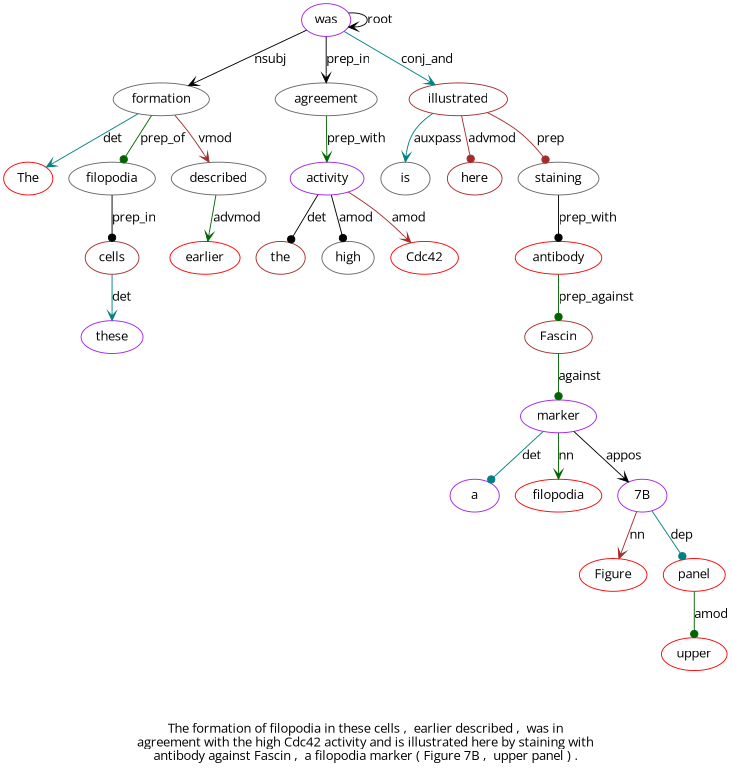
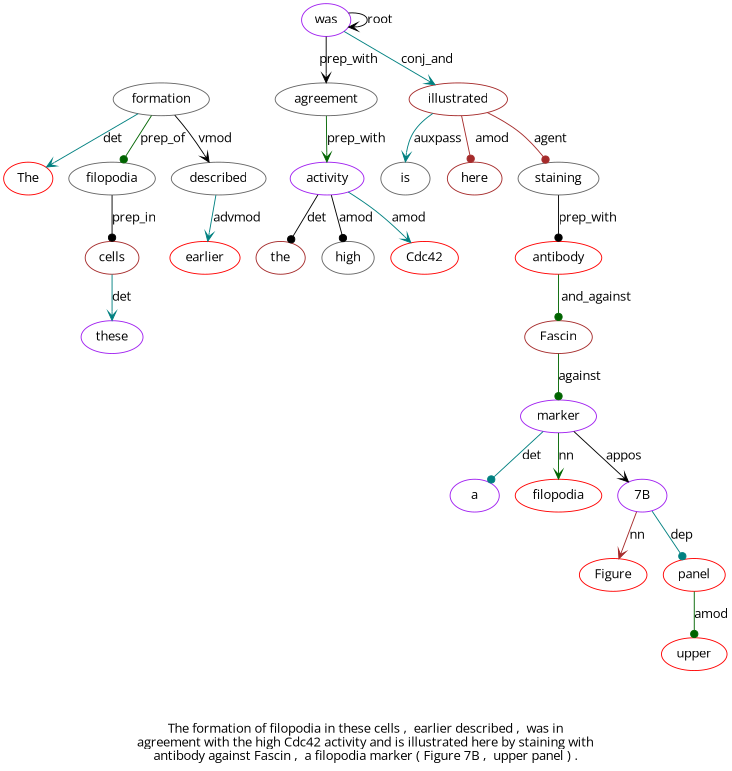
(252, 56) -> none
(348, 60) -> (348, 60)
(190, 134) -> (190, 134)
(492, 139) -> (492, 139)
(551, 139) -> (551, 139)
(378, 212) -> (378, 212)
(213, 214) -> (213, 214)
(596, 297) -> (596, 297)
